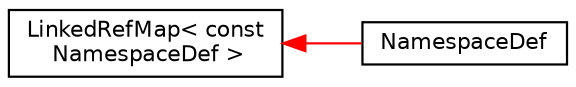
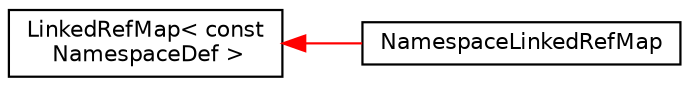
(465, 43) -> (521, 43)
